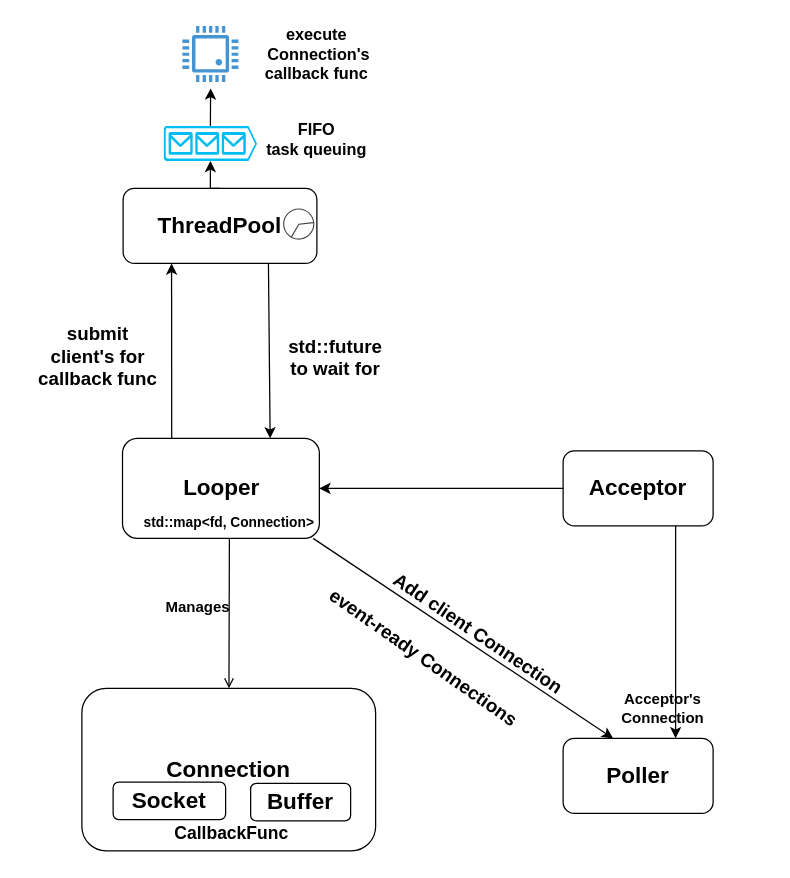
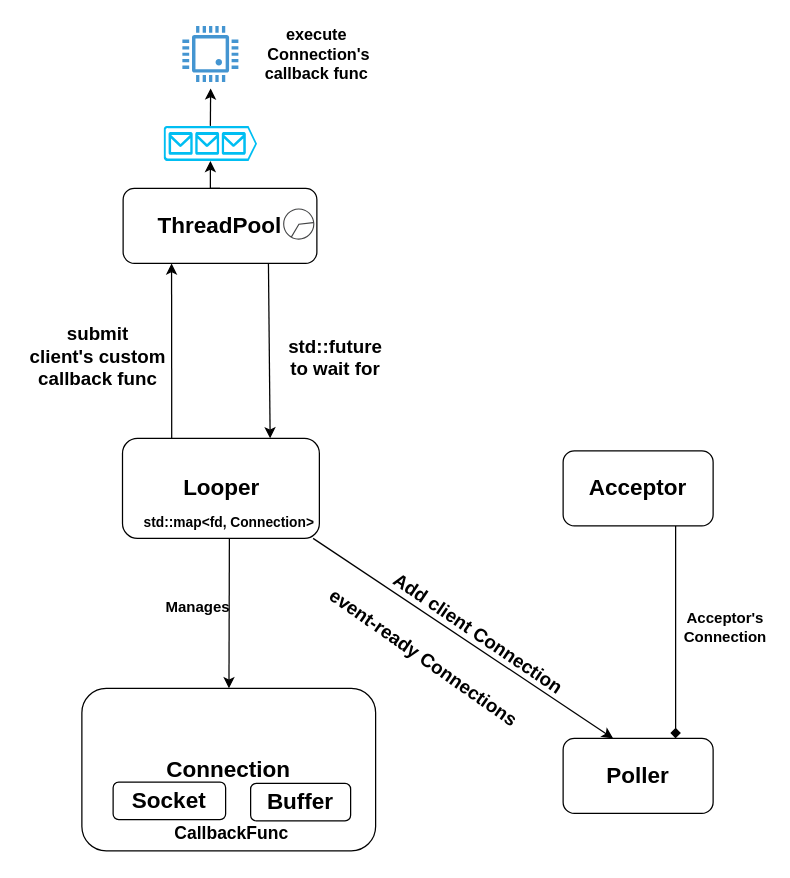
(317, 139) -> none
(98, 344) -> (98, 344)
(446, 488) -> none
(229, 680) -> (229, 678)
(663, 708) -> (726, 626)
(676, 712) -> (676, 711)
